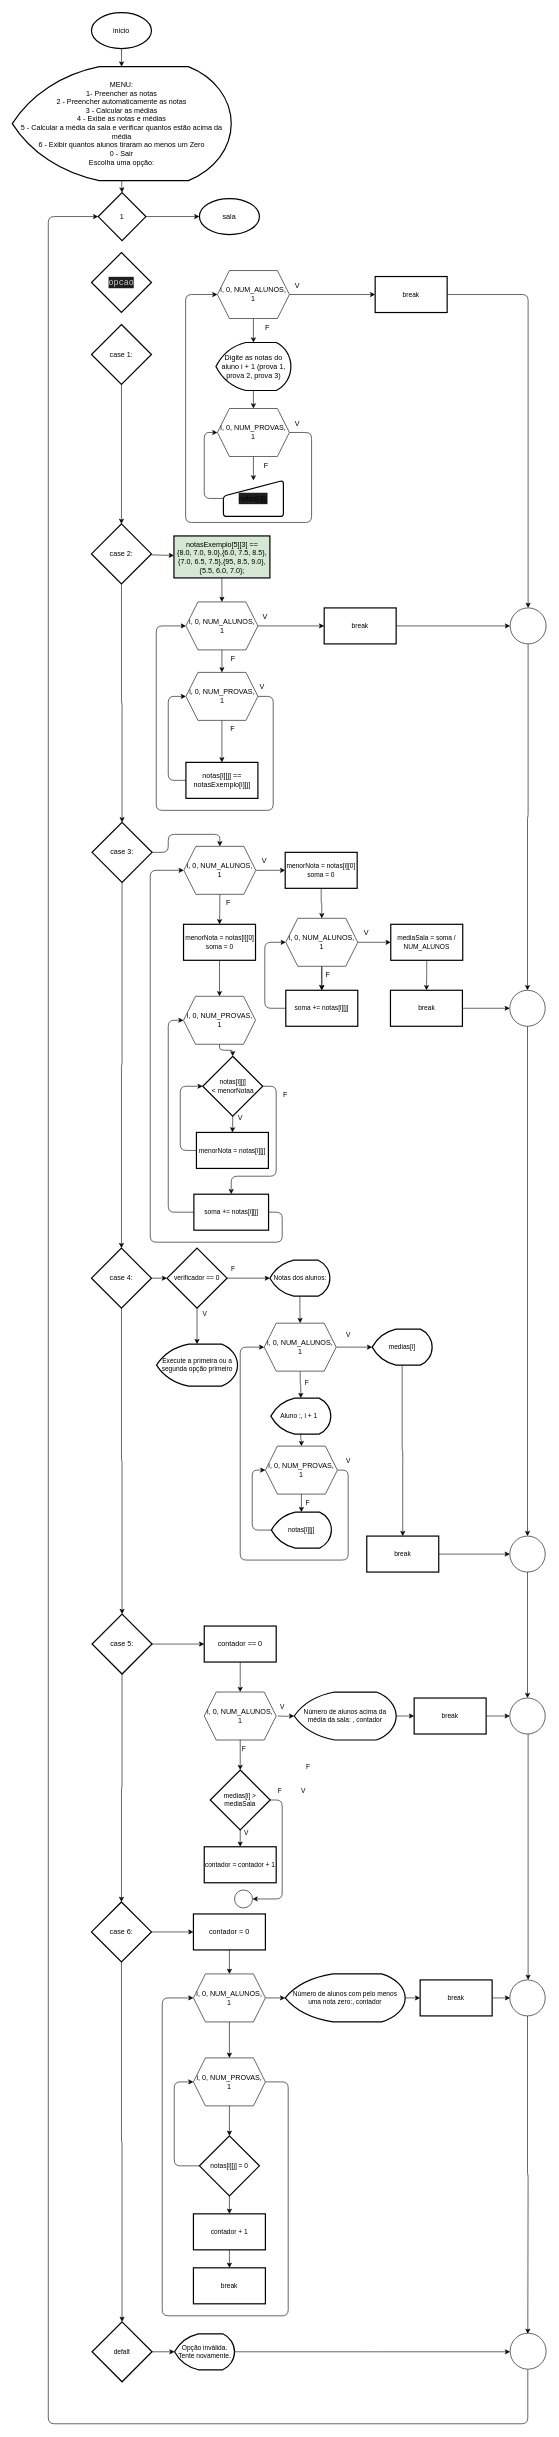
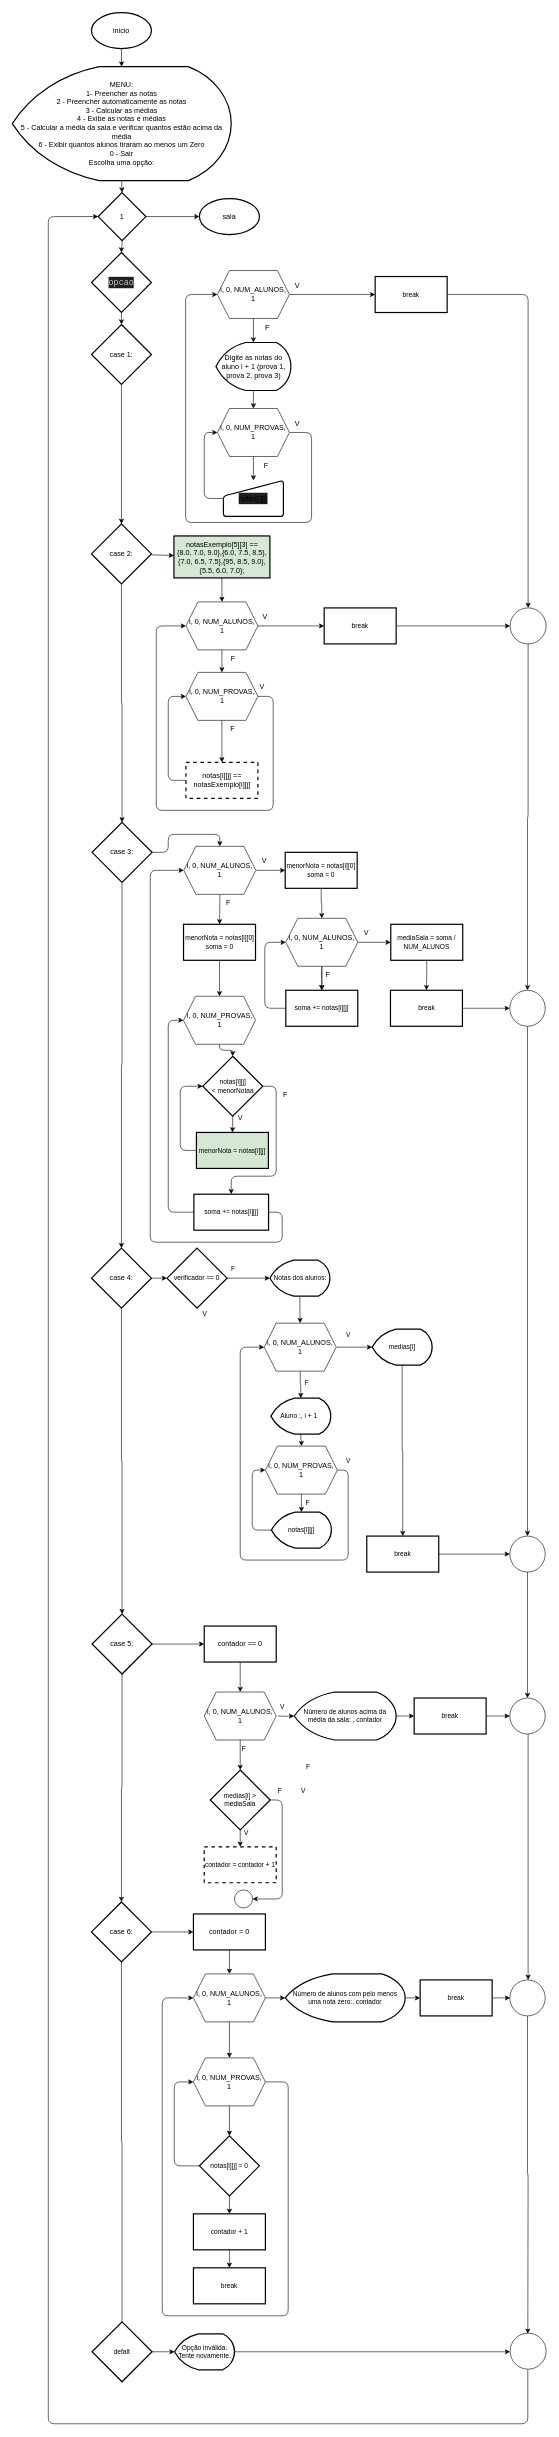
none -> (122, 246)
none -> (122, 316)
(222, 780) -> (222, 780)
(233, 1151) -> (233, 1151)
(197, 1338) -> none
(197, 1365) -> none
(240, 1865) -> (240, 1865)
(122, 2316) -> (122, 2318)
